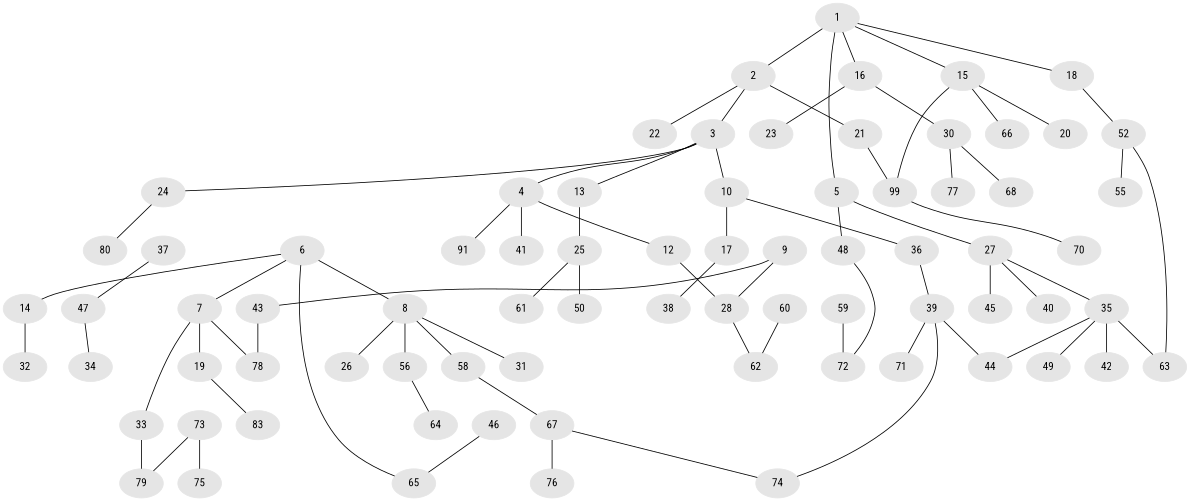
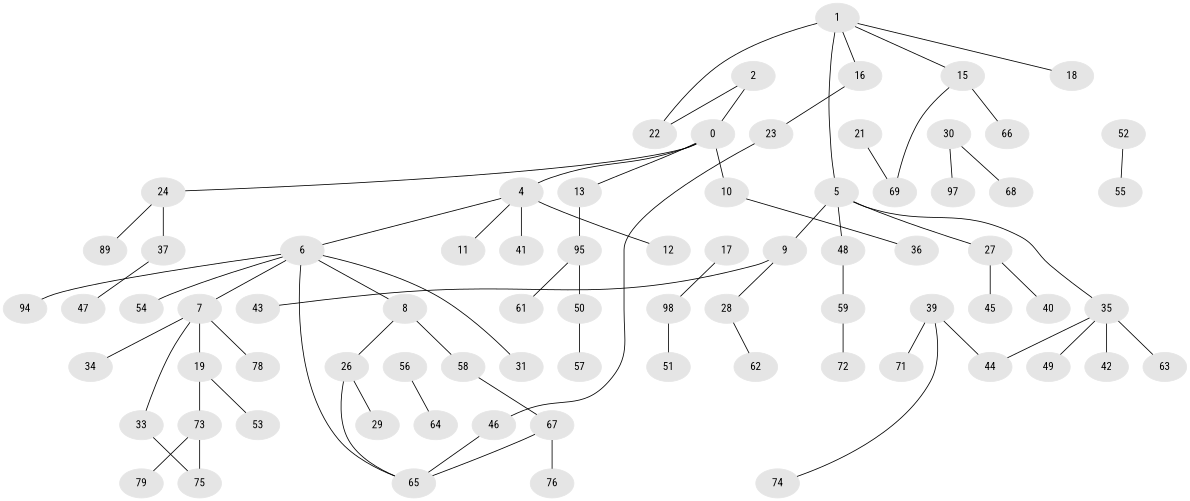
(795, 47) -> (731, 57)
(805, 104) -> none
(905, 105) -> none
(1098, 105) -> none
(713, 134) -> (713, 134)
(1065, 134) -> none
(895, 192) -> (895, 192)
(953, 192) -> (953, 192)
none -> (412, 221)
none -> (163, 222)
(727, 222) -> none
none -> (809, 223)
(1163, 247) -> none
(105, 251) -> (105, 251)
(463, 251) -> (463, 251)
(580, 251) -> (580, 251)
(1079, 251) -> none
none -> (624, 274)
(924, 280) -> none
(1048, 280) -> (984, 223)
(702, 284) -> none
(25, 309) -> (25, 309)
none -> (141, 309)
(668, 309) -> (668, 309)
(785, 309) -> none
(875, 309) -> (843, 280)
(87, 338) -> (145, 338)
(258, 338) -> none
(405, 338) -> none
(463, 338) -> (415, 285)
(25, 367) -> none
none -> (580, 367)
none -> (668, 367)
none -> (200, 396)
(258, 425) -> (258, 425)
none -> (377, 425)
none -> (349, 440)
(141, 454) -> (167, 451)
(665, 454) -> (484, 456)
